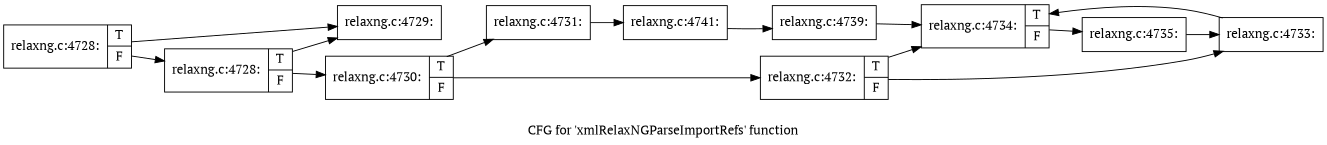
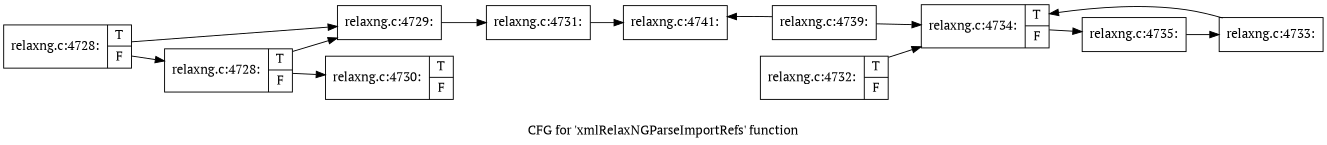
(745, 29) -> (754, 16)
(466, 50) -> (459, 23)
(1052, 75) -> none
(602, 78) -> none
